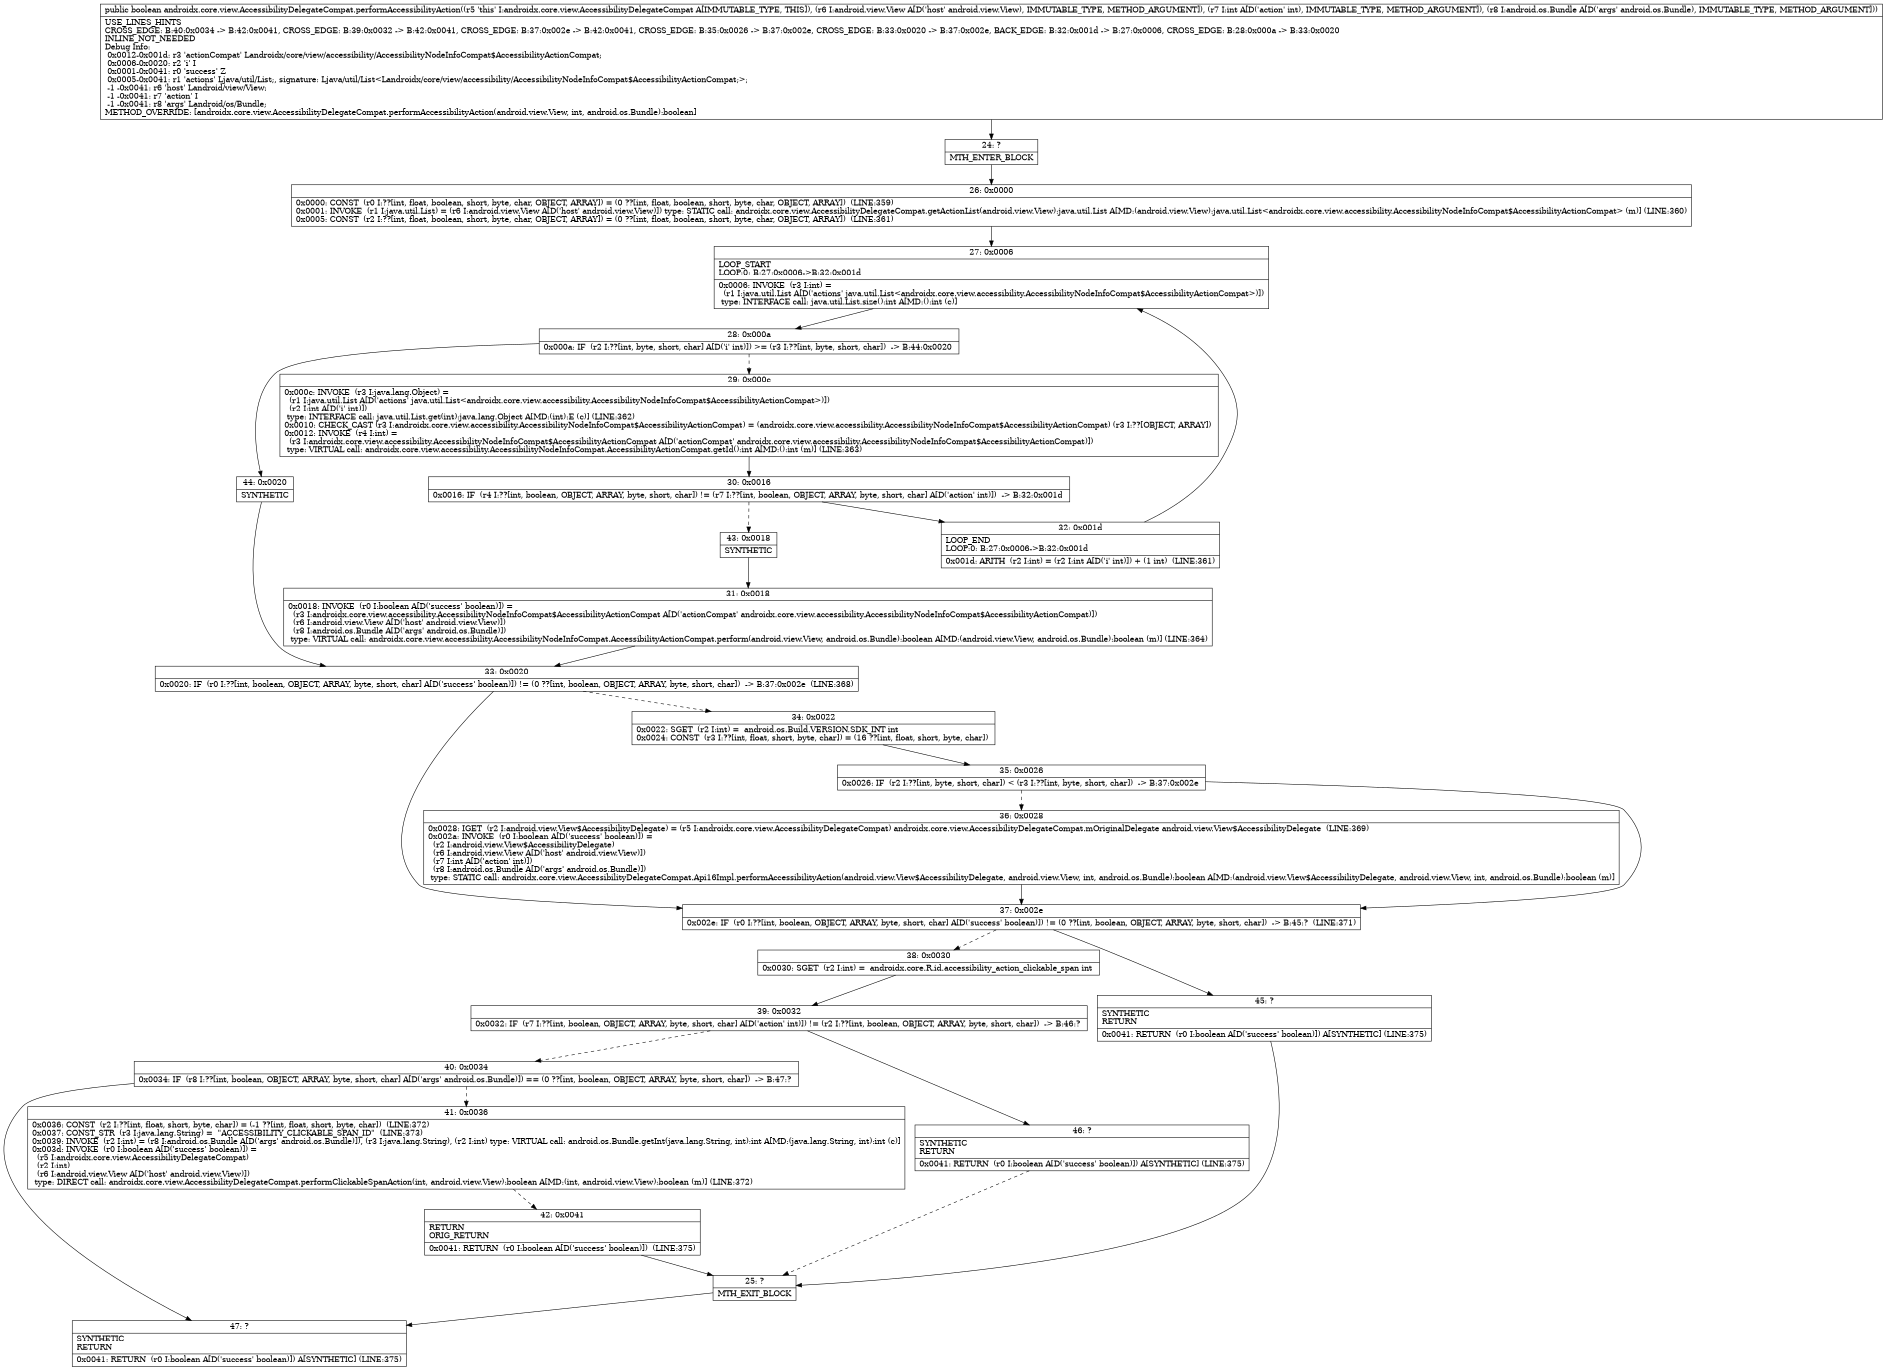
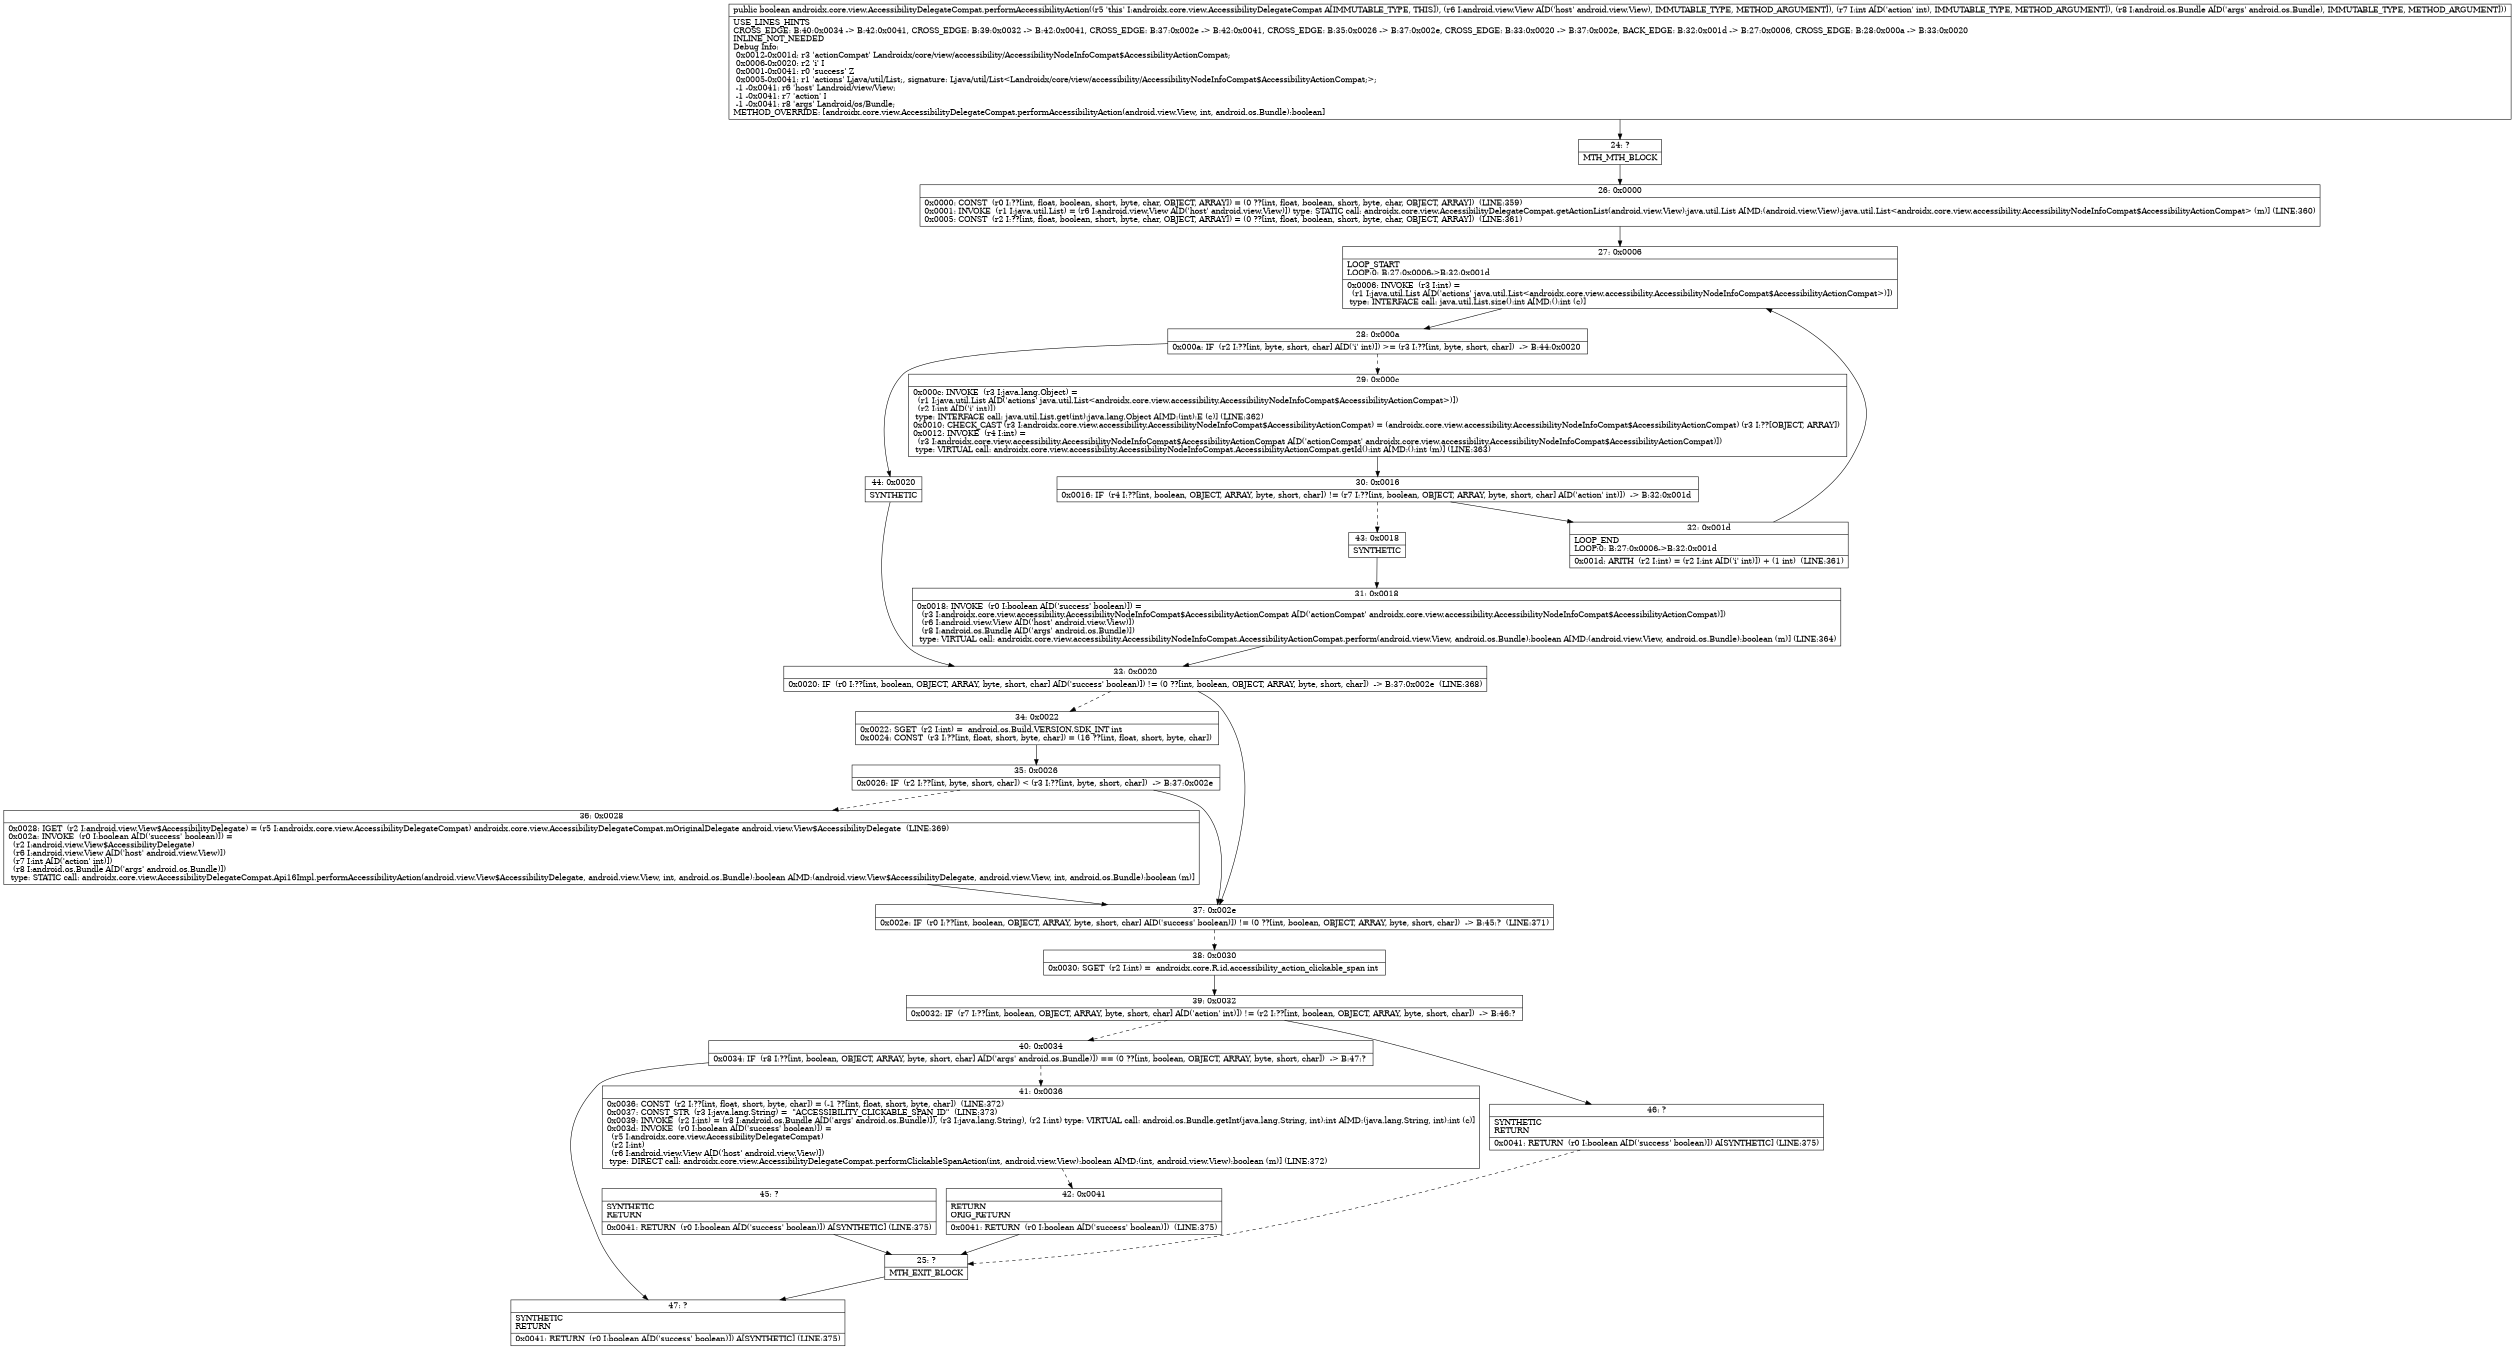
(991, 158) -> (1620, 158)
(1131, 961) -> none
